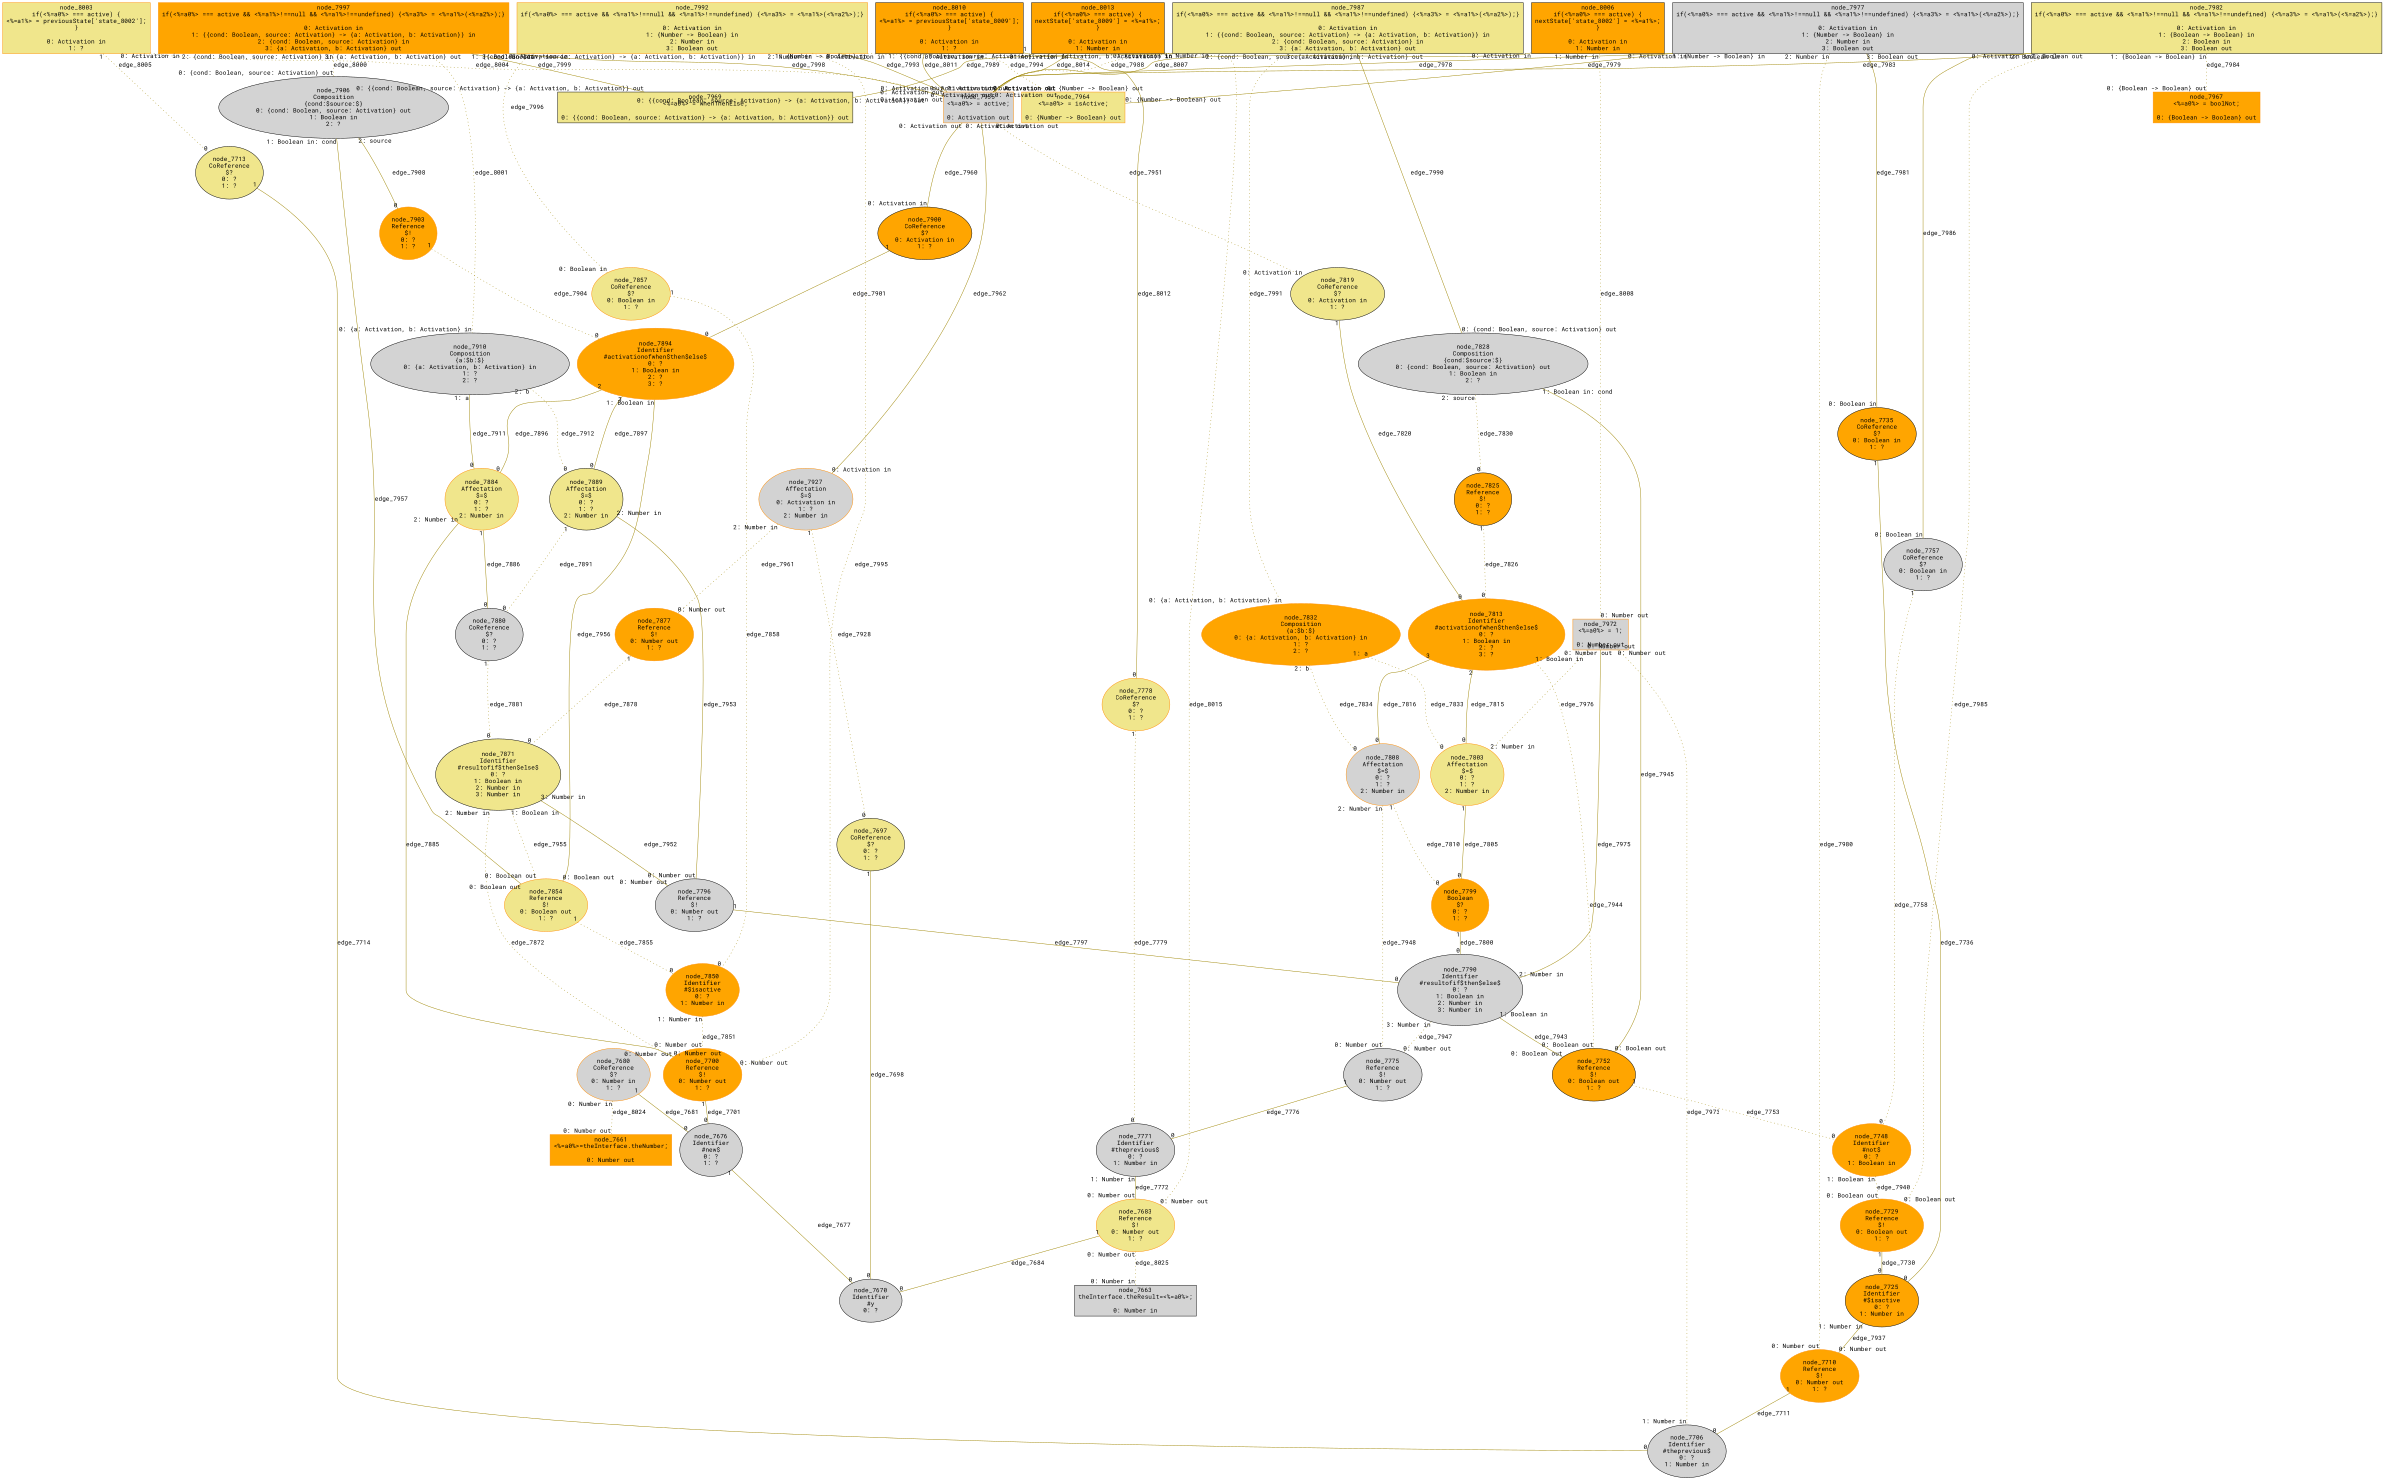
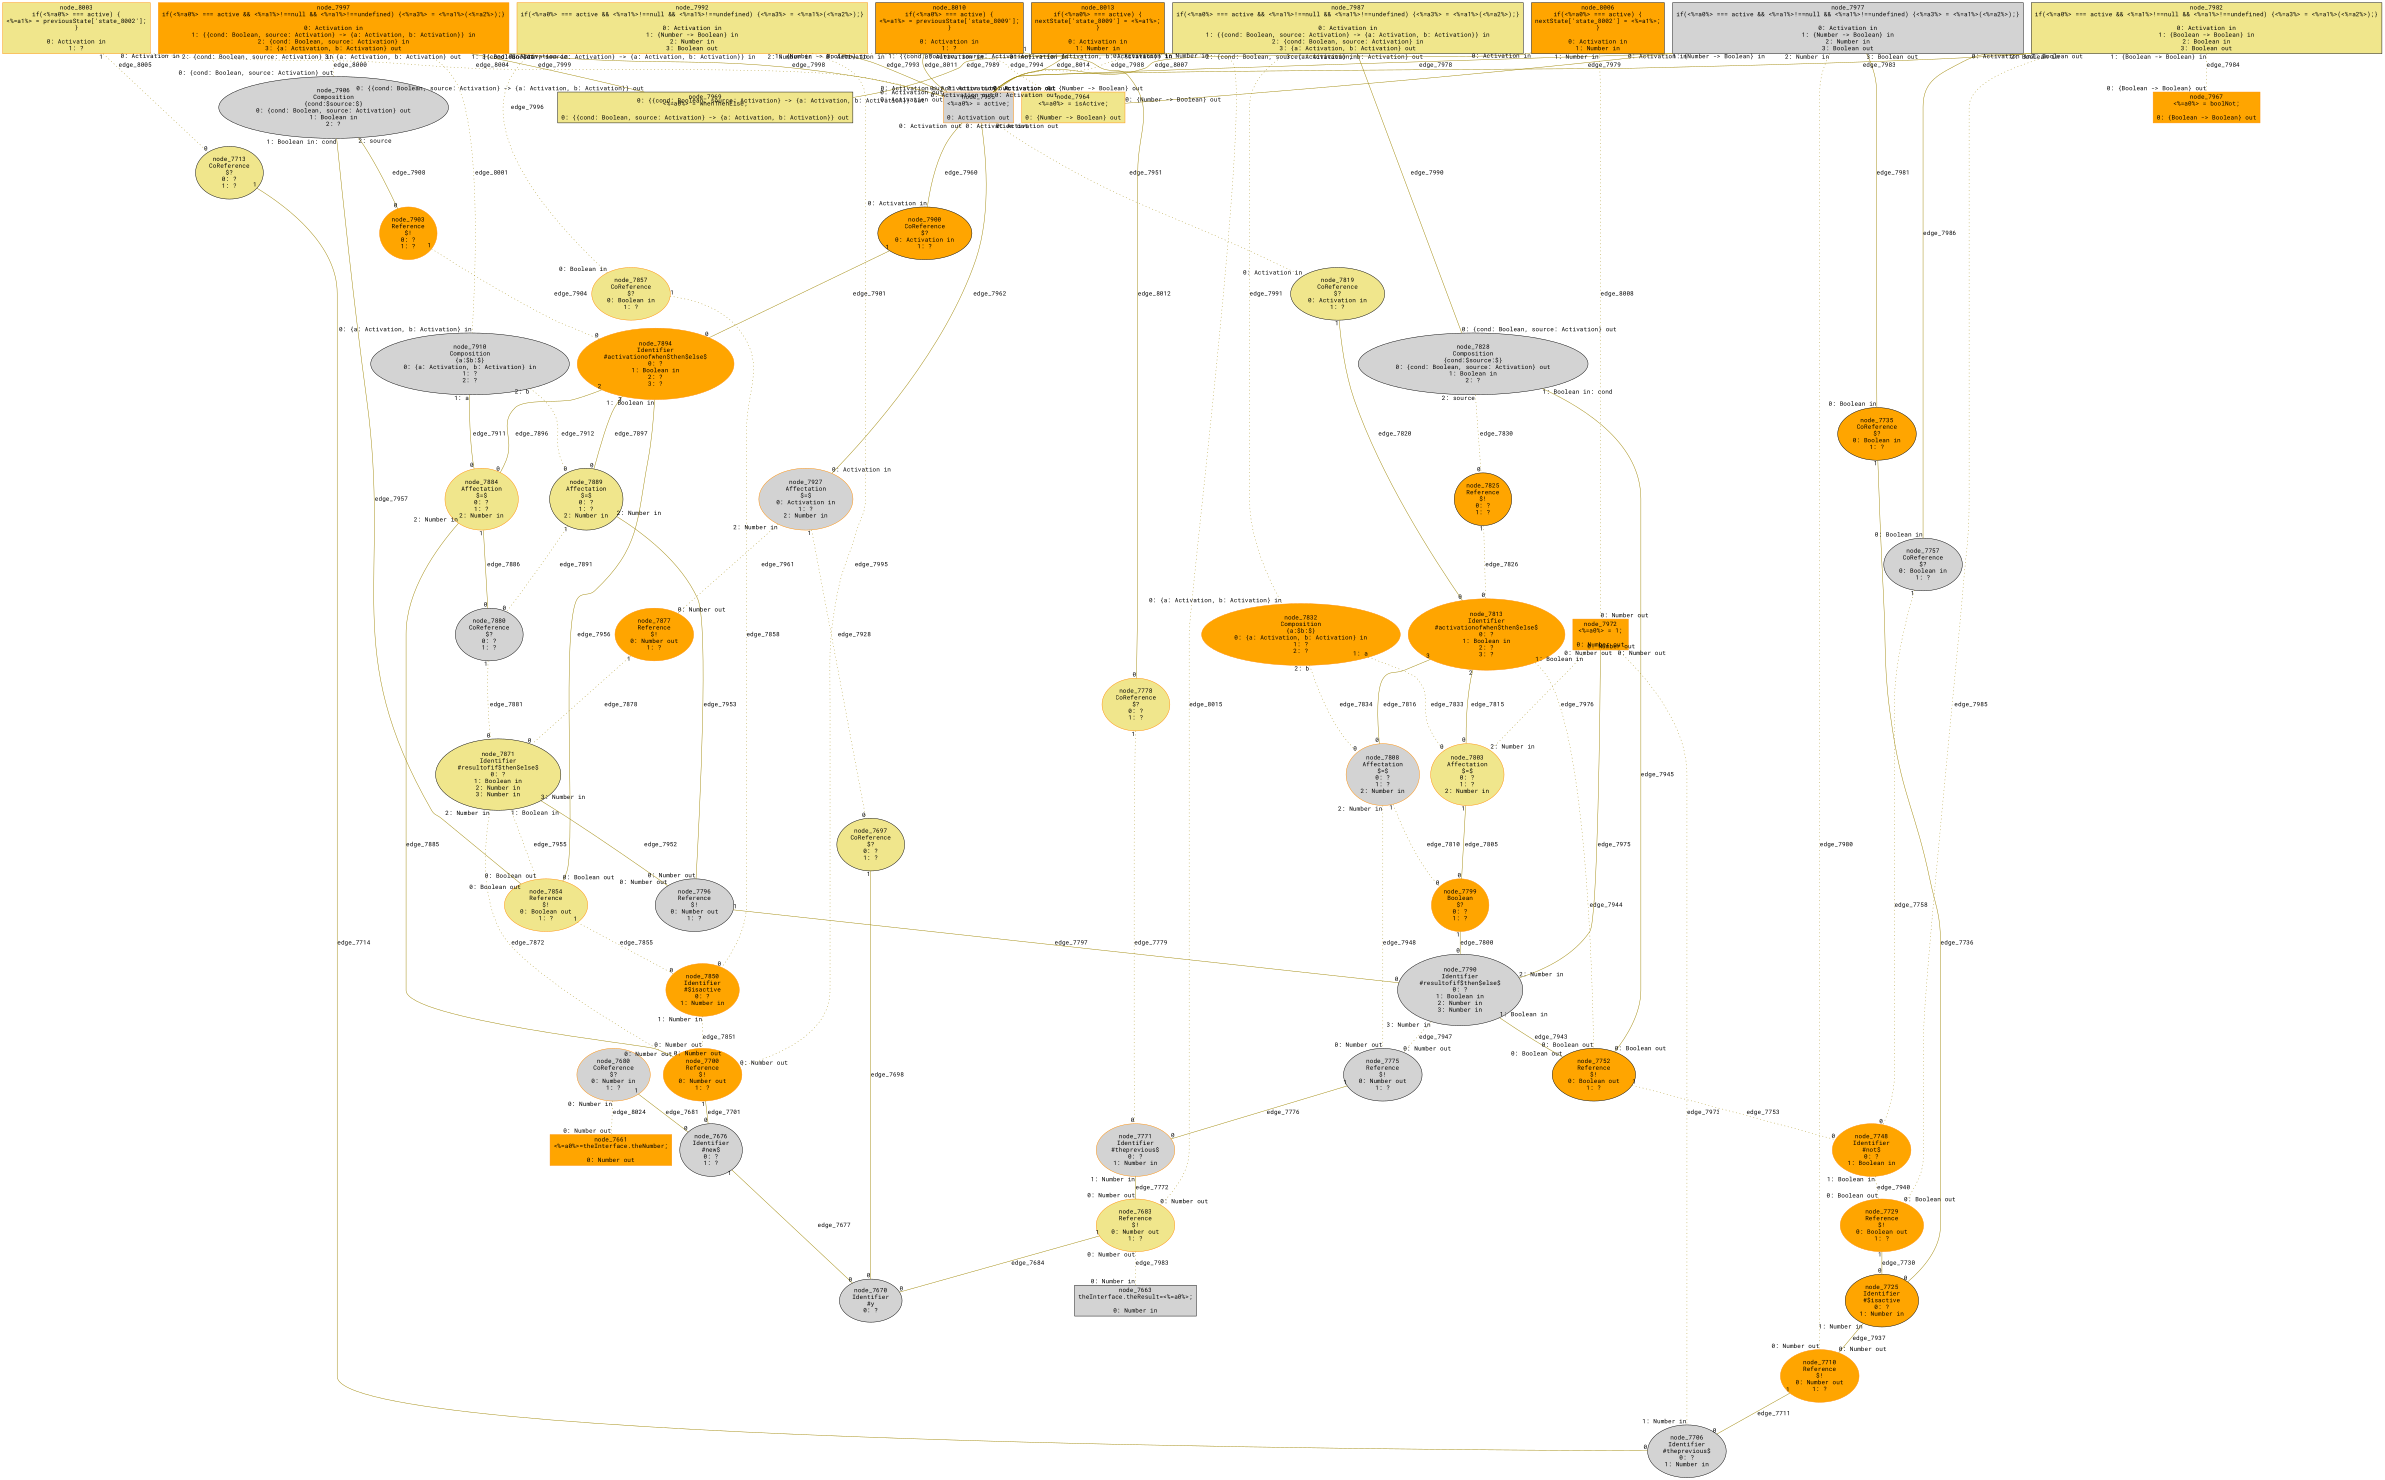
(1601, 635) -> (1601, 635)
(1135, 1150) -> (1135, 1150)
(1152, 1263) -> (1152, 1263)
